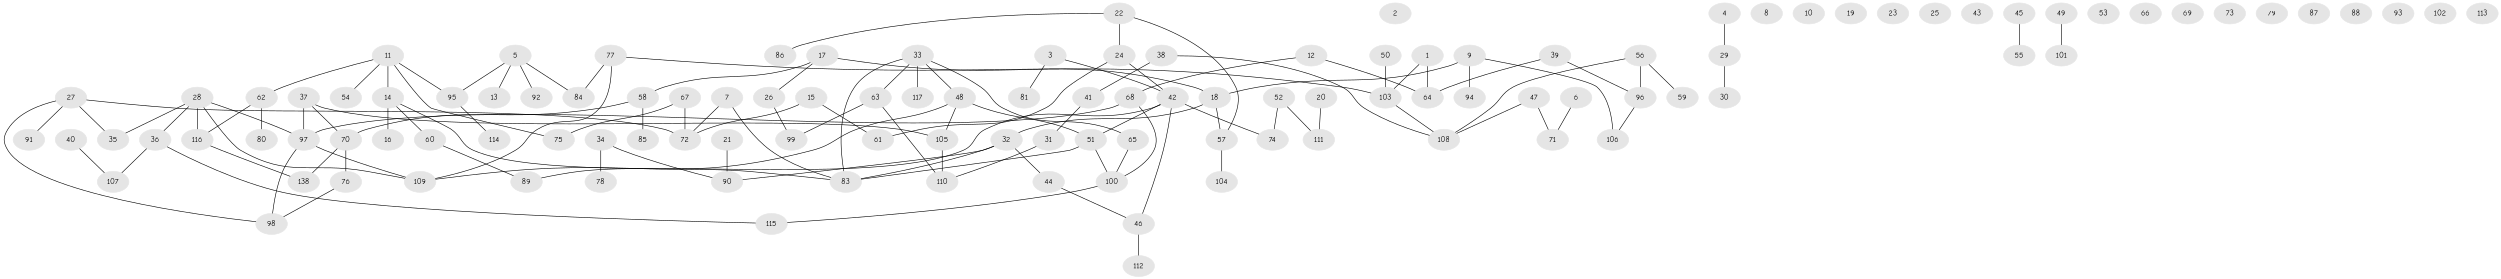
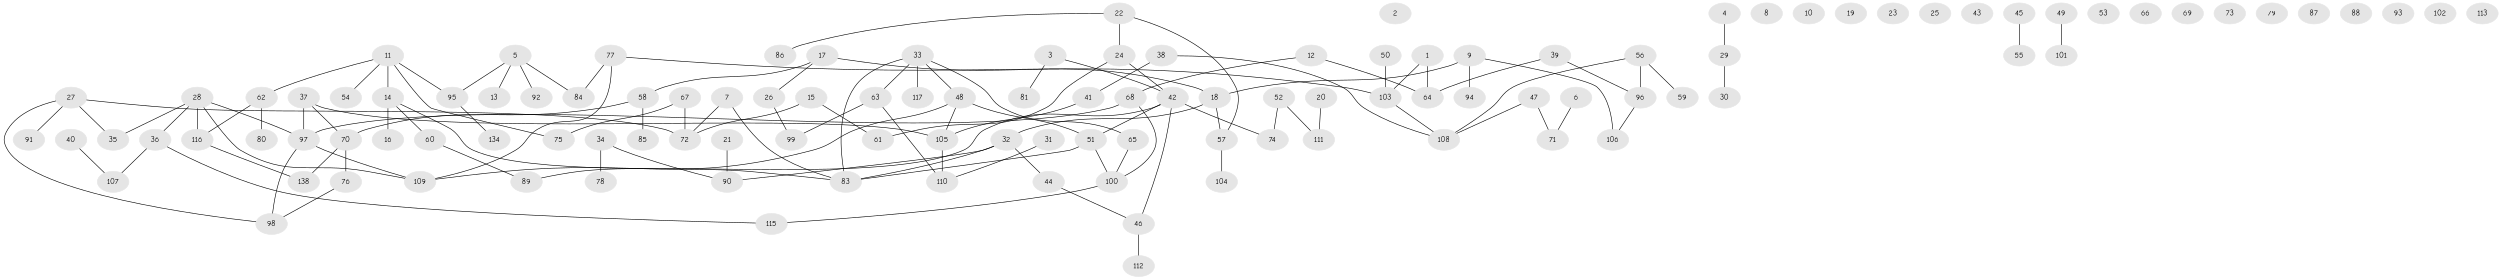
(1069, 119) -> (1015, 119)
(494, 140) -> (494, 140)
